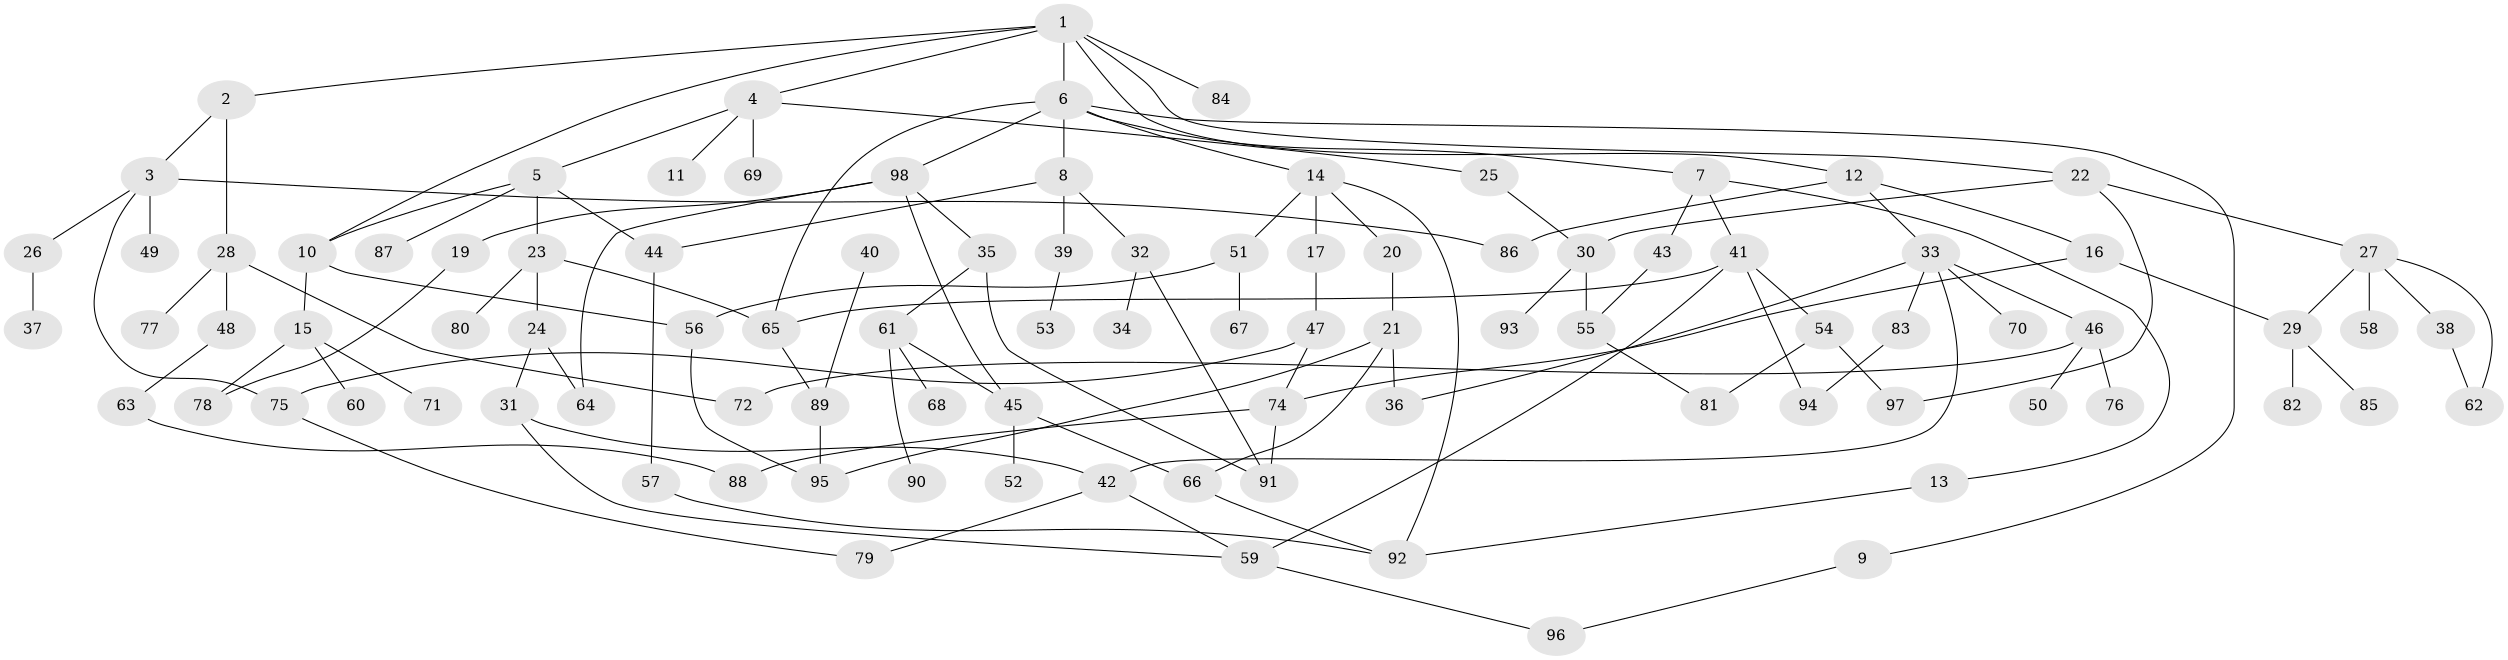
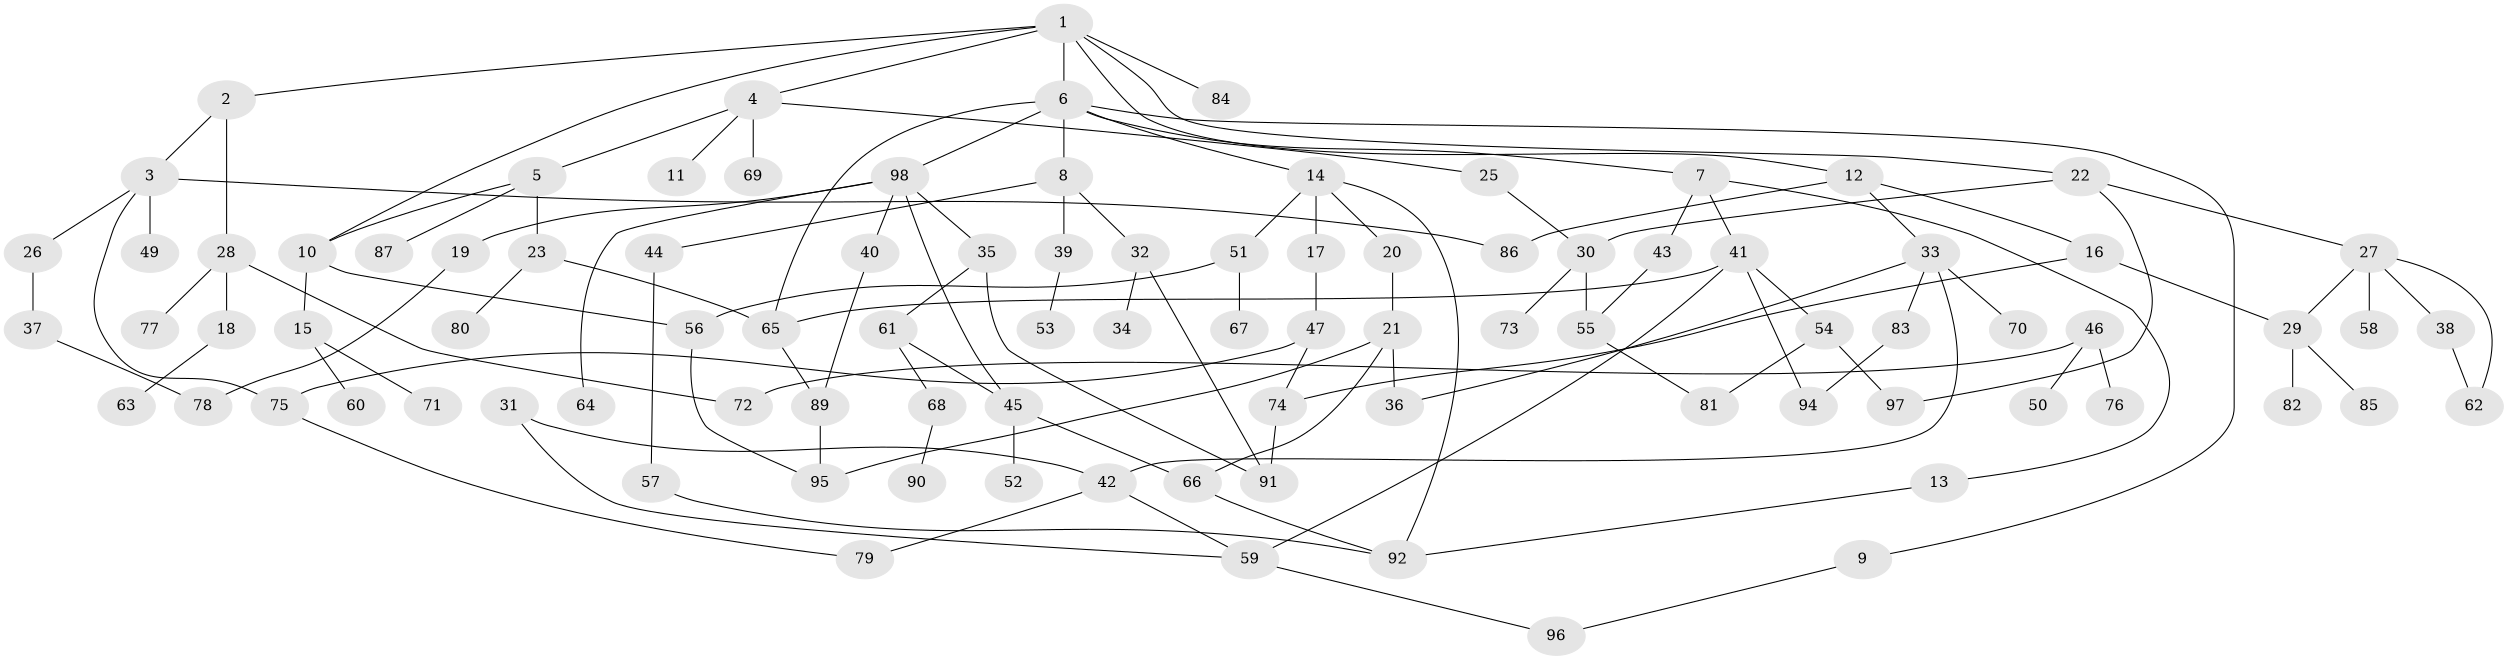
none -> (884, 217)
(604, 220) -> none
(2013, 291) -> none
(227, 330) -> (227, 330)
(537, 330) -> none
(1510, 330) -> (1510, 330)
(253, 368) -> (119, 367)
(896, 407) -> (928, 442)
(738, 483) -> none
